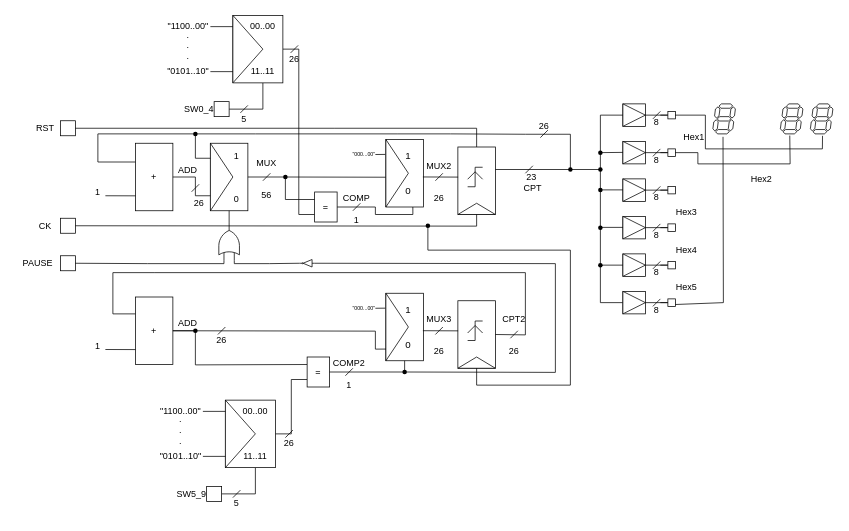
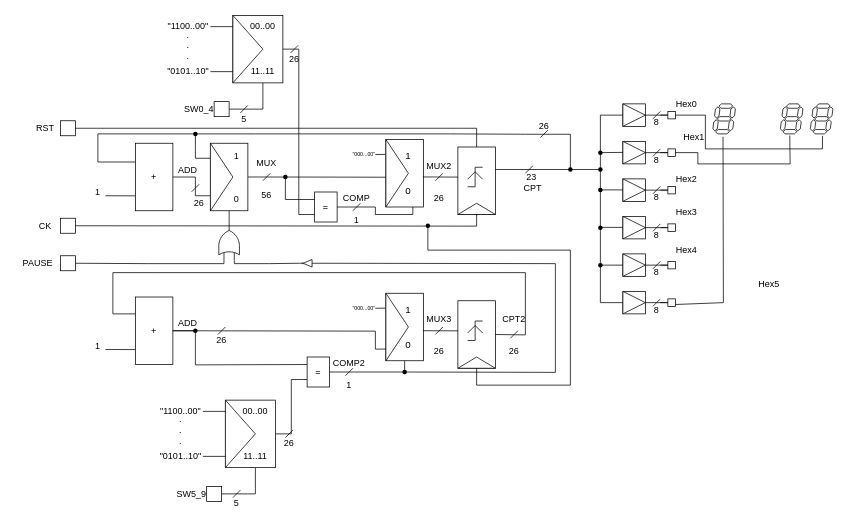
none -> (687, 104)
(762, 179) -> (687, 179)
(687, 288) -> (769, 284)
